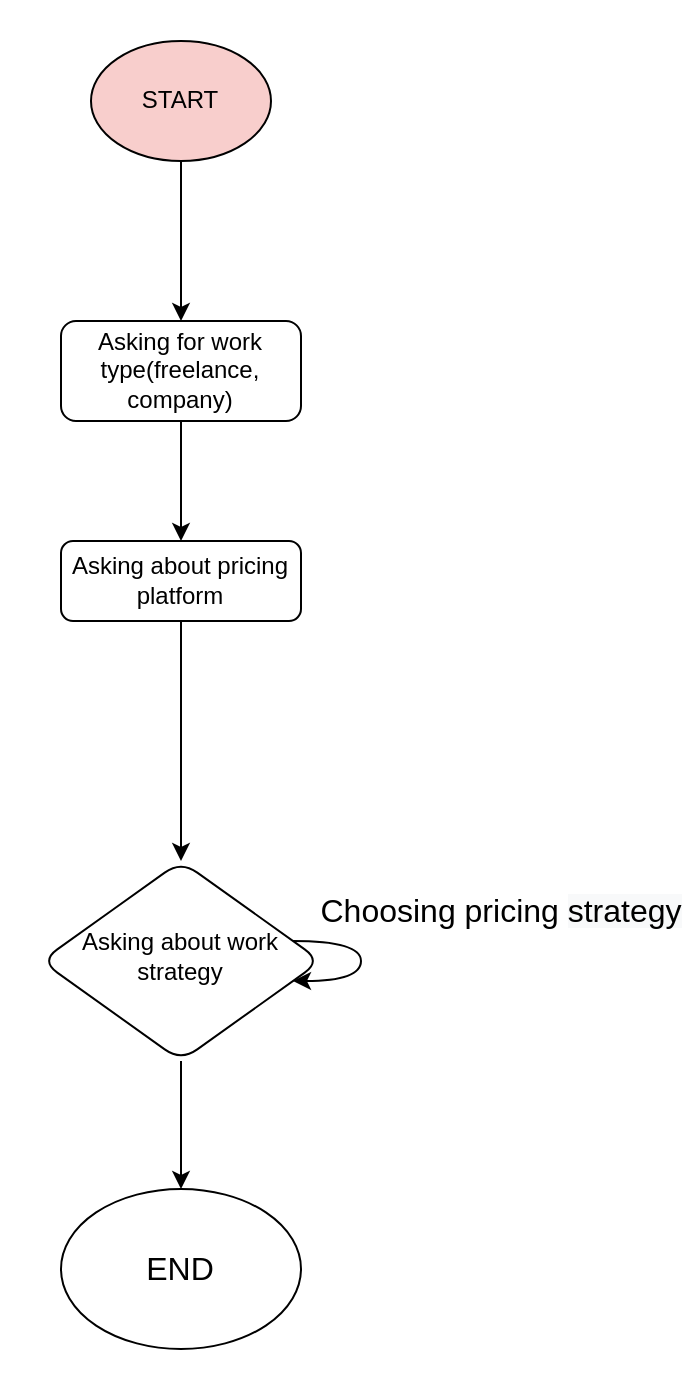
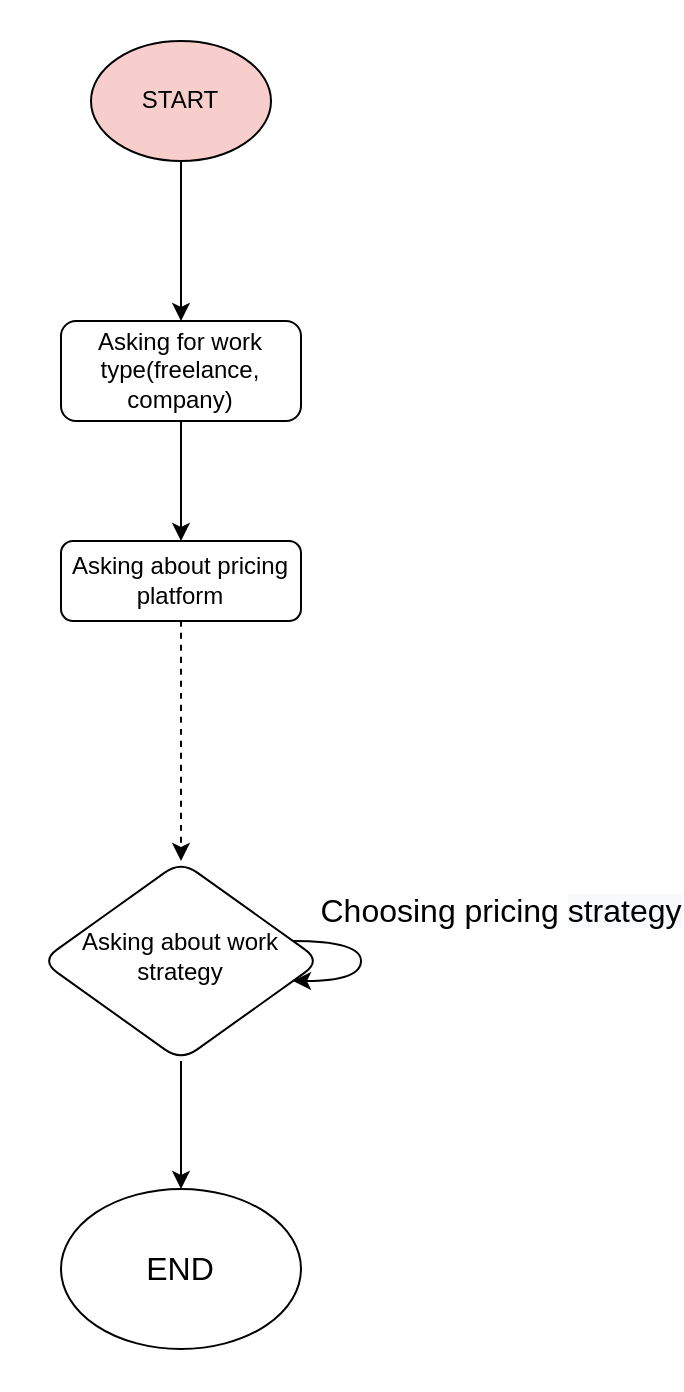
(181, 738) -> (181, 738)
